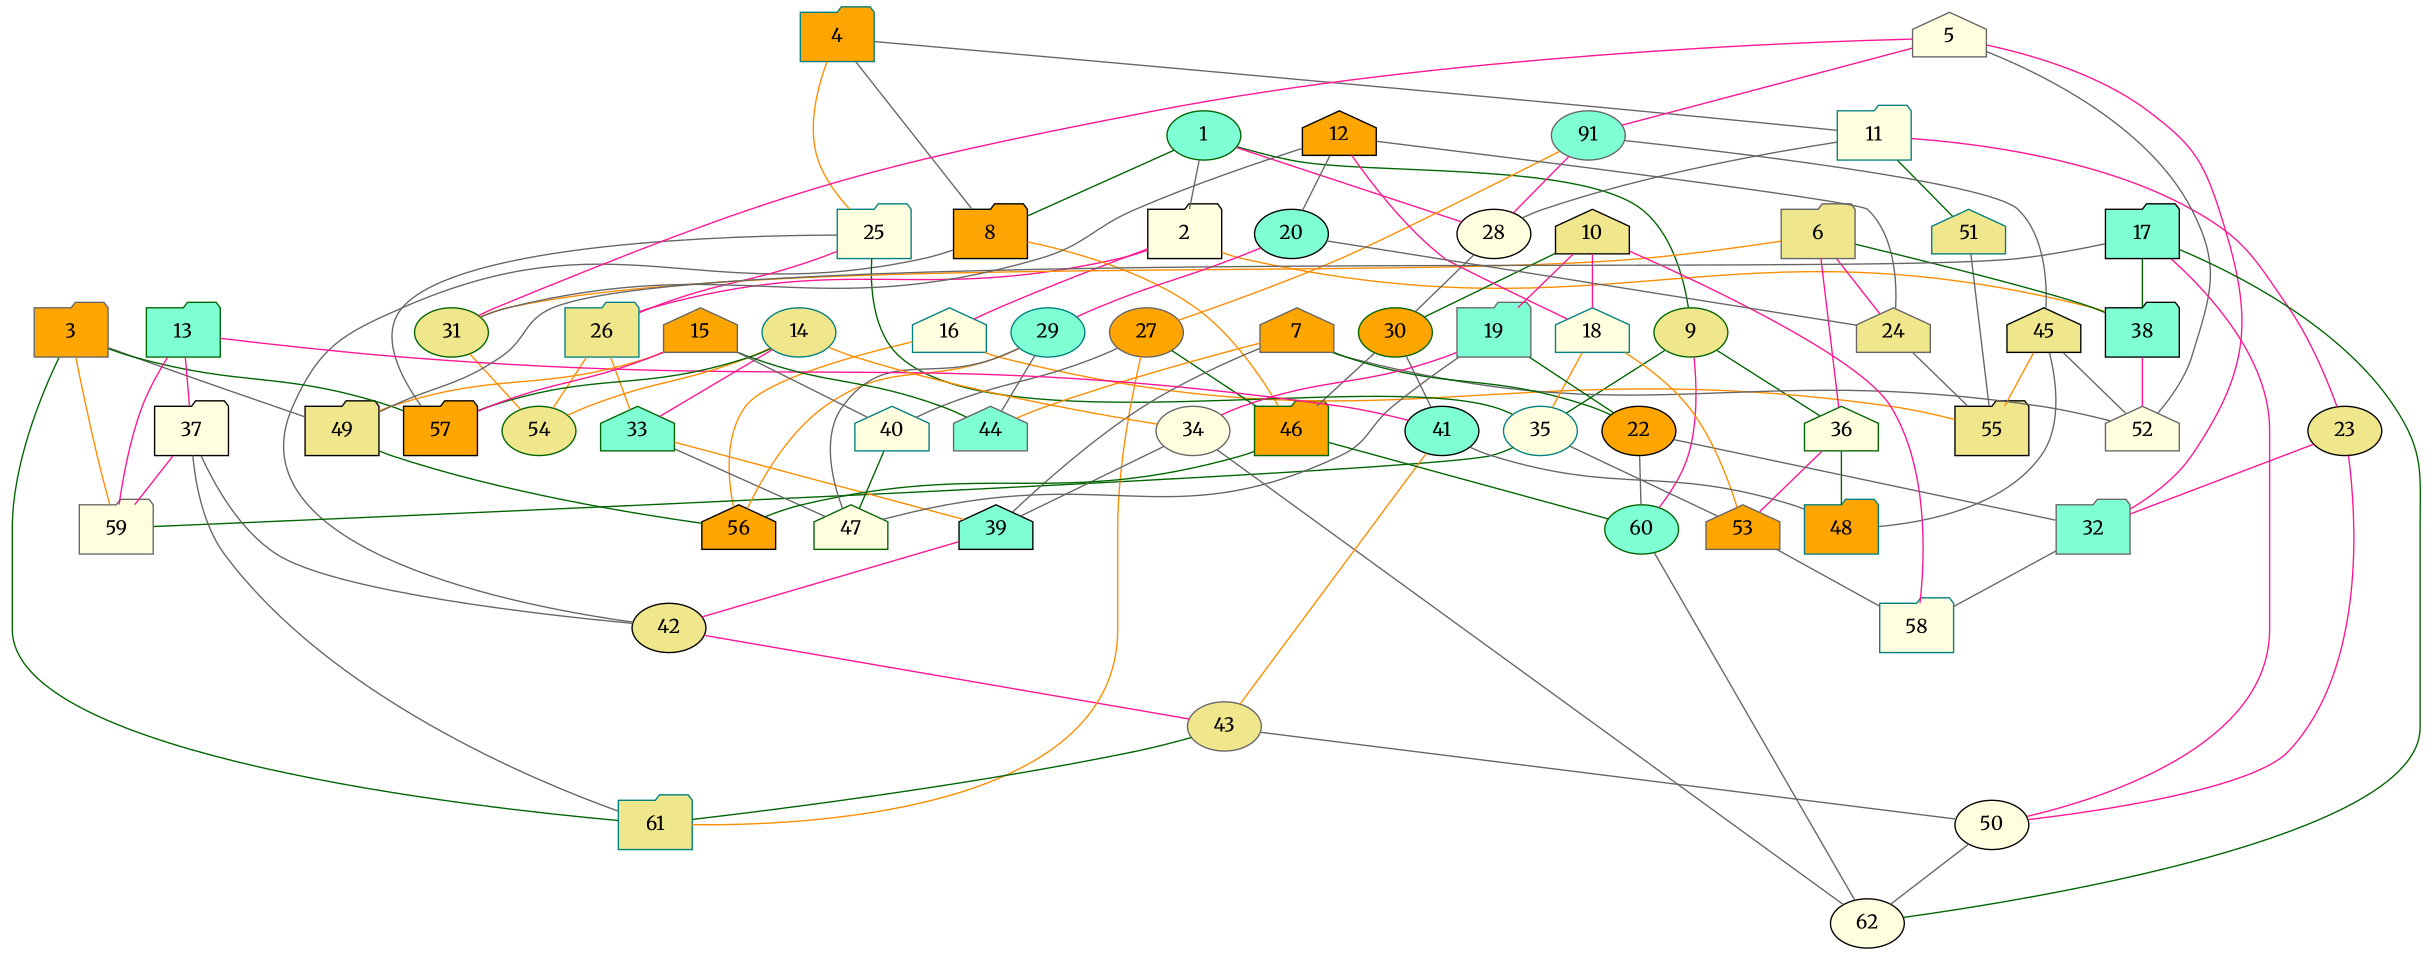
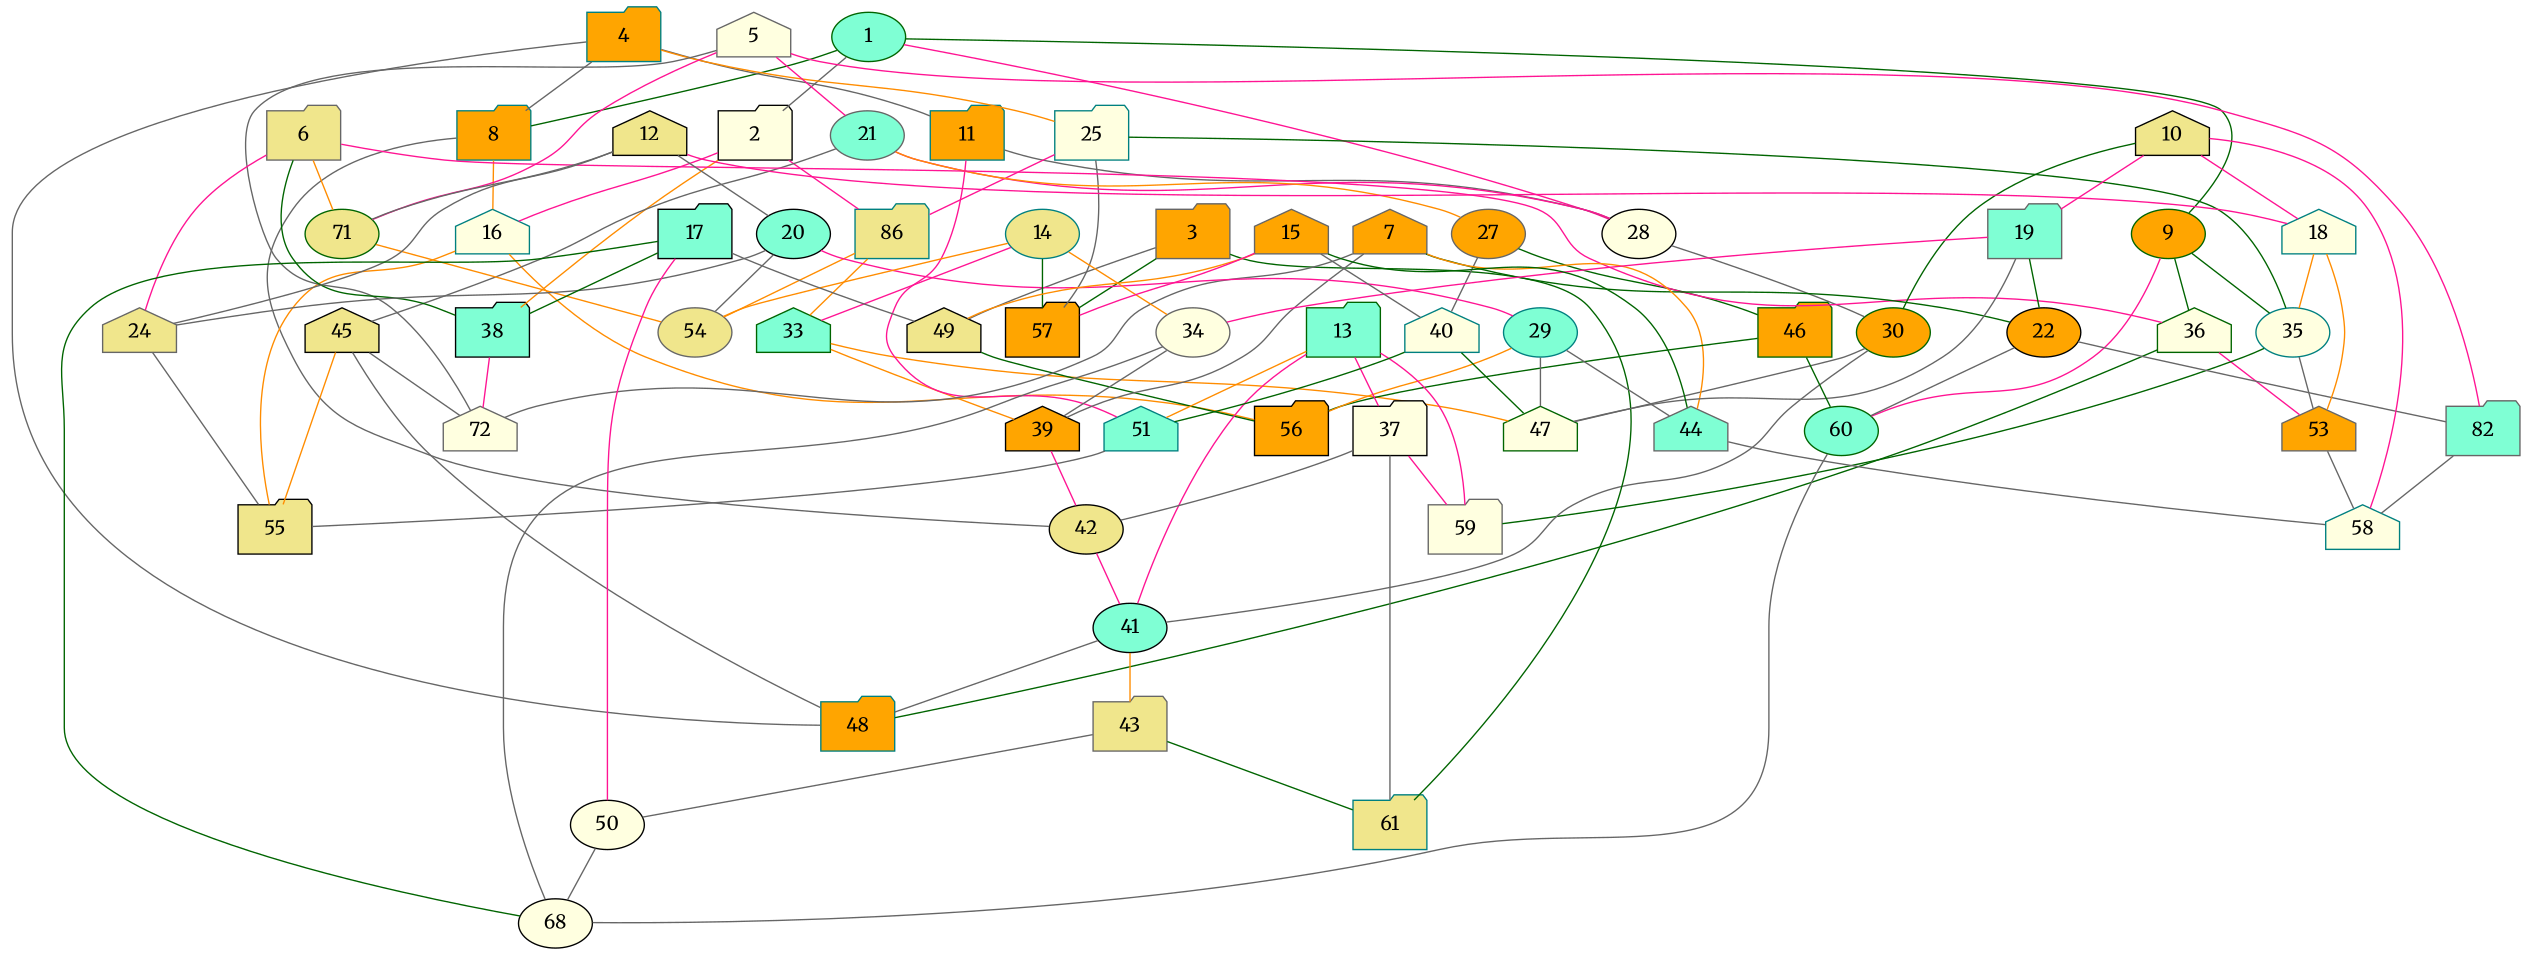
(1339, 135) -> (650, 135)
(1588, 135) -> (867, 135)
(1874, 135) -> (967, 135)
(1928, 191) -> (908, 371)
(990, 234) -> (494, 135)
(1969, 234) -> (1141, 431)
none -> (744, 283)
(1174, 294) -> (493, 196)
(451, 332) -> (342, 234)
(602, 332) -> (892, 234)
(1691, 332) -> (2168, 234)
(1356, 370) -> (1720, 387)
none -> (1254, 376)
none -> (1273, 396)
(92, 431) -> none
(342, 431) -> (944, 332)
(539, 431) -> (695, 332)
(2142, 431) -> (480, 431)
(2345, 431) -> none
none -> (42, 457)
(750, 483) -> (1135, 380)
none -> (2026, 491)
(739, 529) -> (1291, 431)
(996, 529) -> (1042, 431)
(2093, 529) -> (2483, 431)
(1917, 628) -> (2363, 529)
(947, 677) -> (1108, 579)
(1224, 726) -> (1130, 726)
(1069, 735) -> none
(1867, 923) -> (555, 923)
